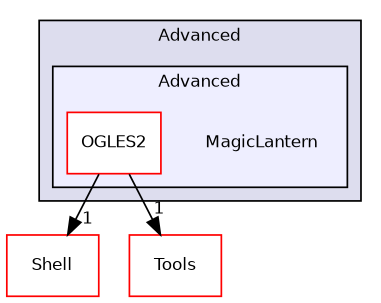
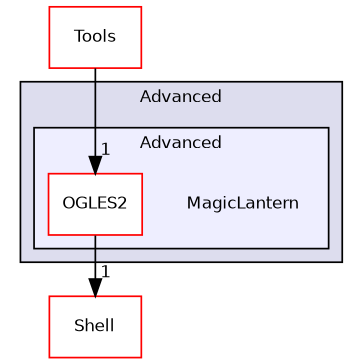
(141, 197) -> (95, 112)
